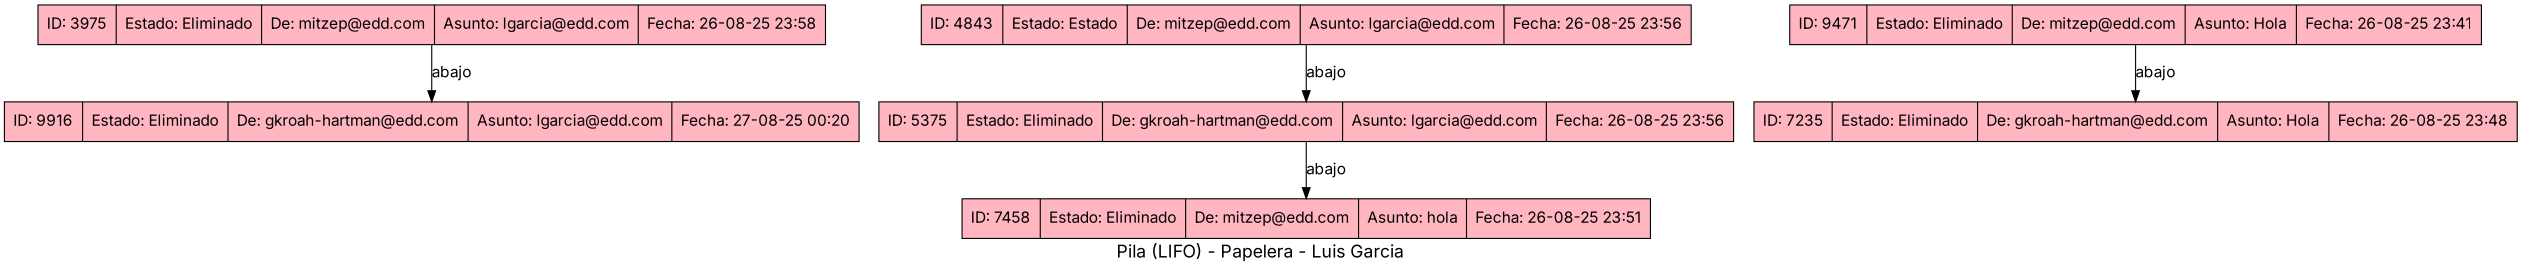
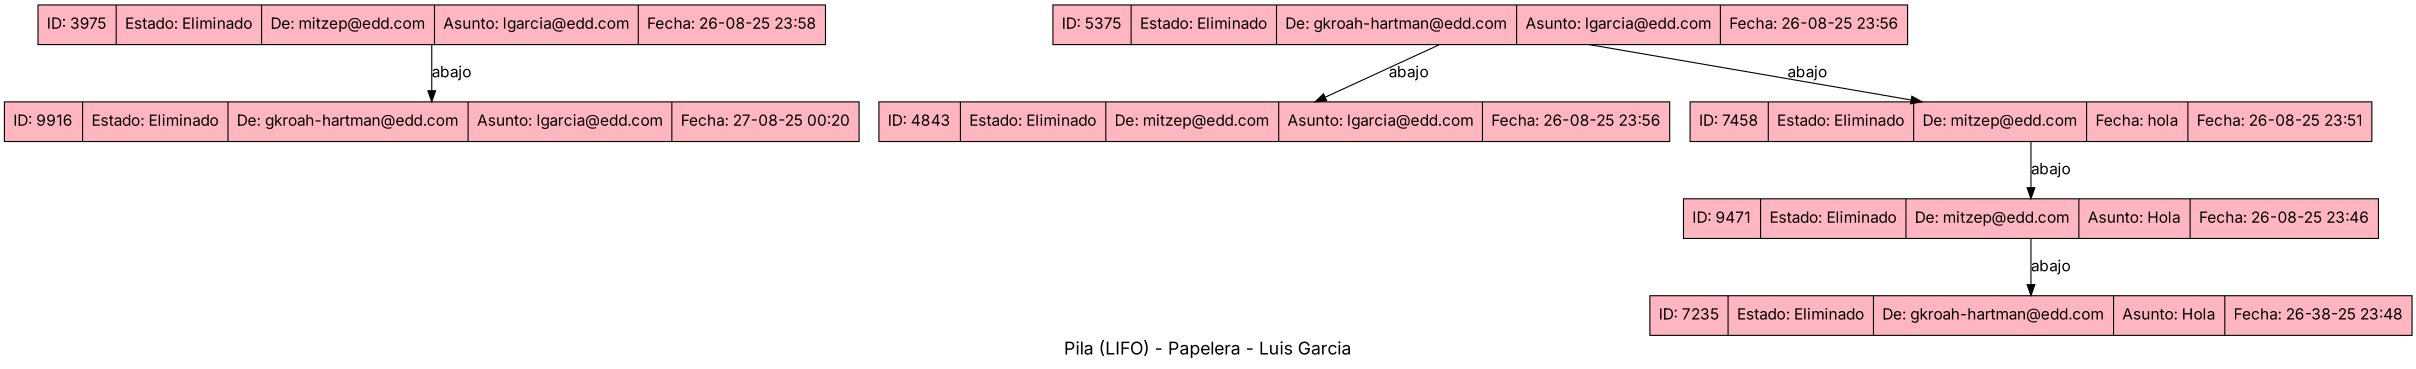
(1065, 24) -> (1033, 121)
(2389, 24) -> (2284, 218)
(1306, 68) -> (1382, 71)
(2423, 121) -> (2318, 315)
none -> (2031, 165)
(1413, 218) -> (2137, 121)
